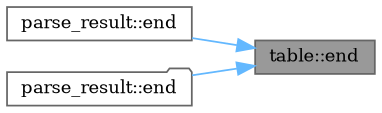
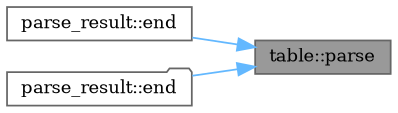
(315, 57) -> (323, 57)
